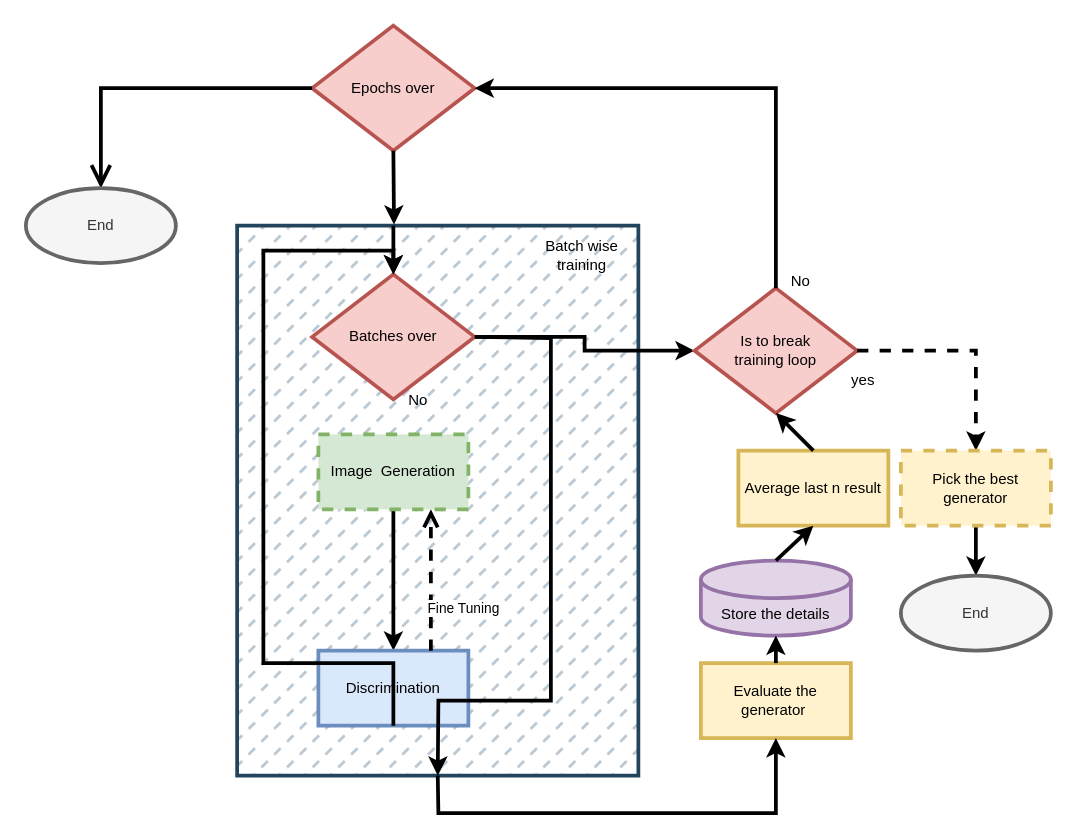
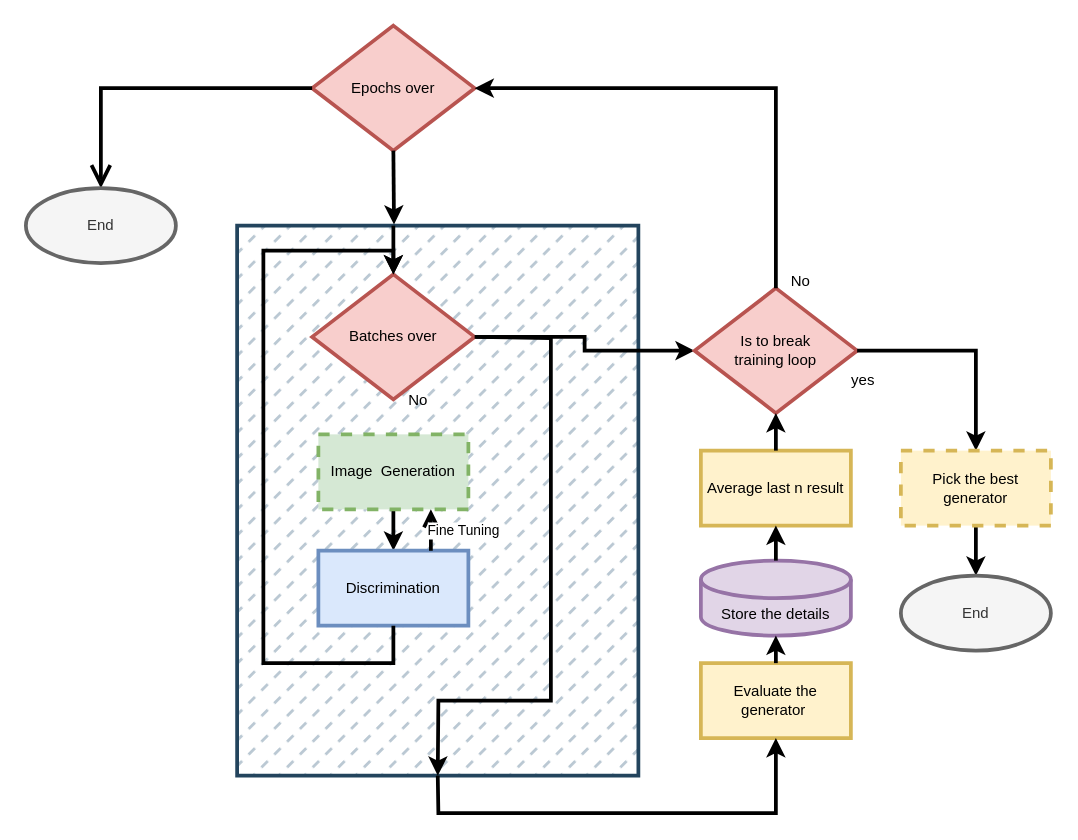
(582, 256) -> none
(873, 351) -> (873, 351)
(813, 488) -> (776, 488)
(393, 688) -> (393, 588)
